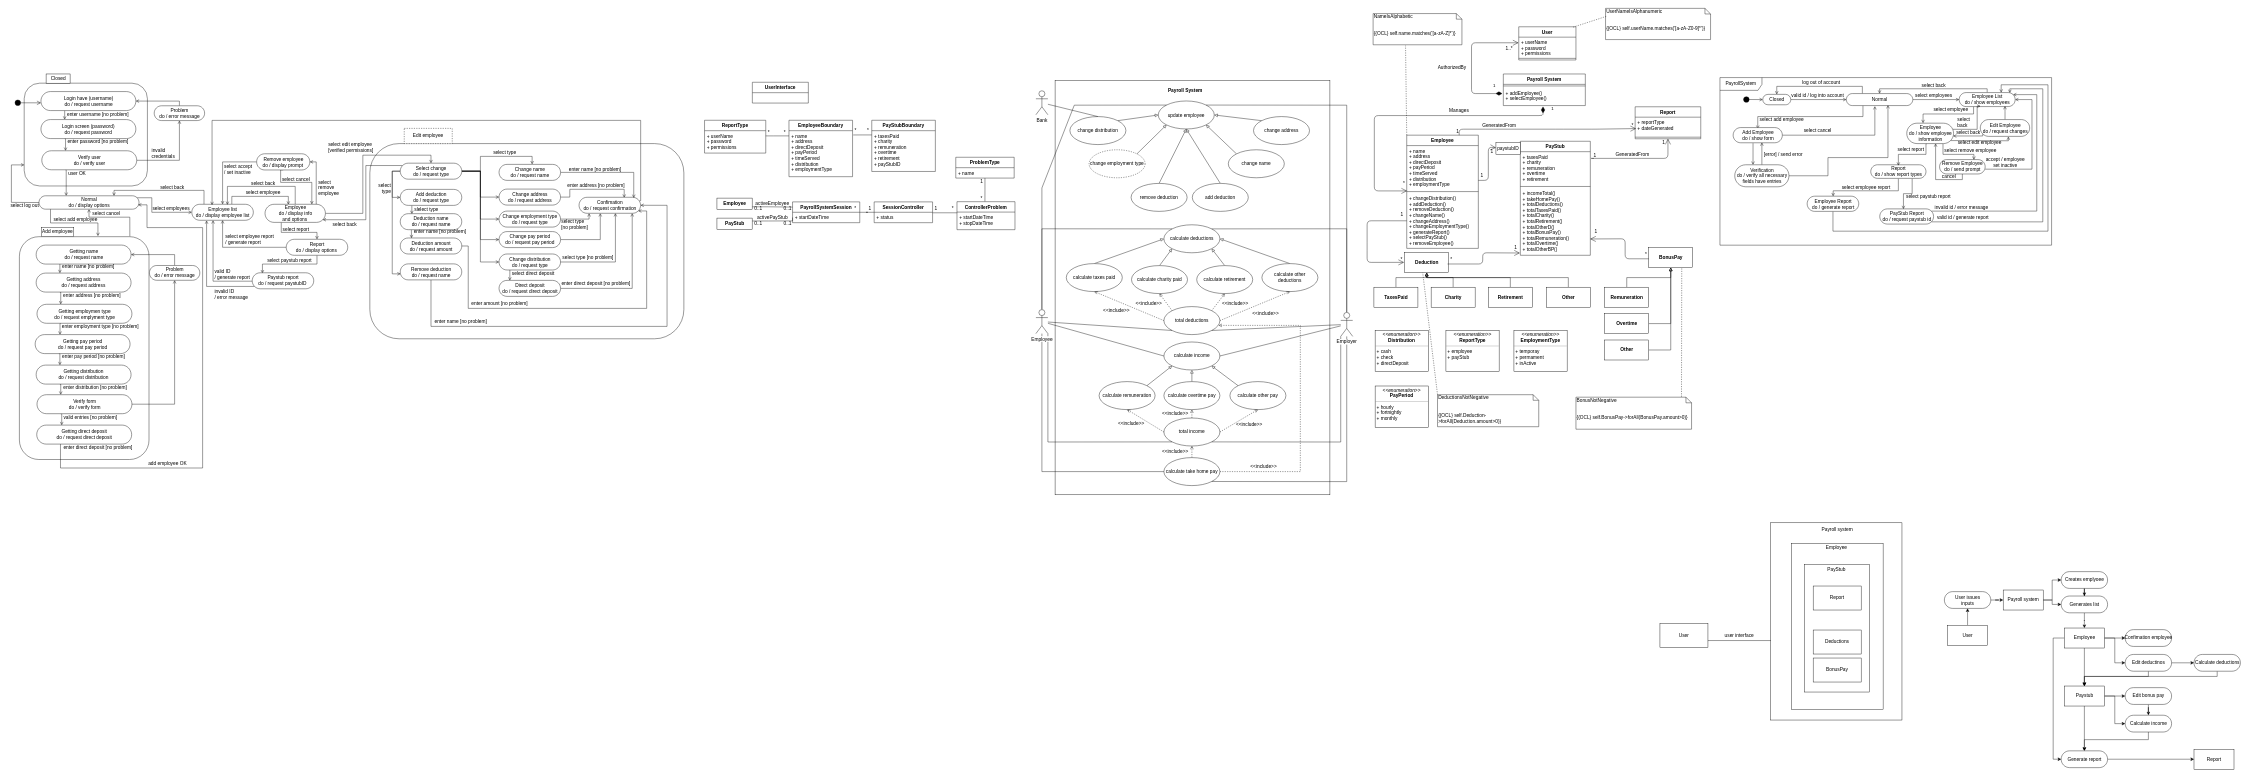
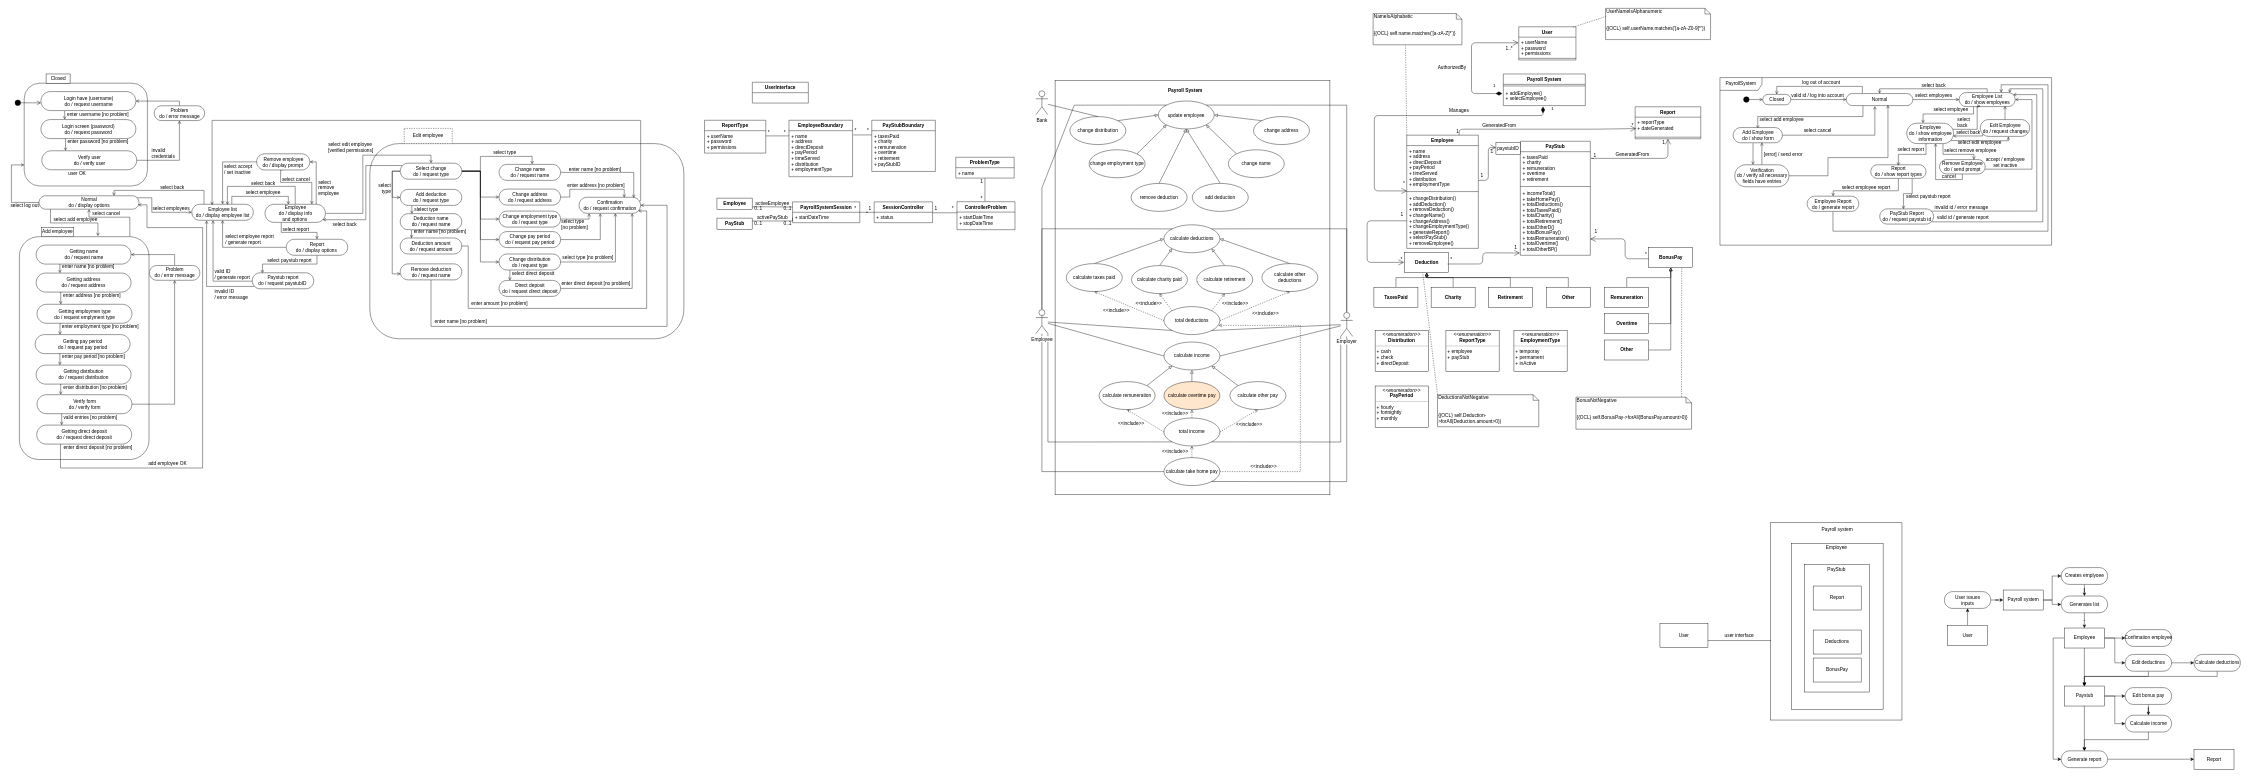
(1117, 164) -> (1117, 164)
(66, 193) -> none
(1192, 395) -> (1192, 395)
(2084, 580) -> (2084, 576)
